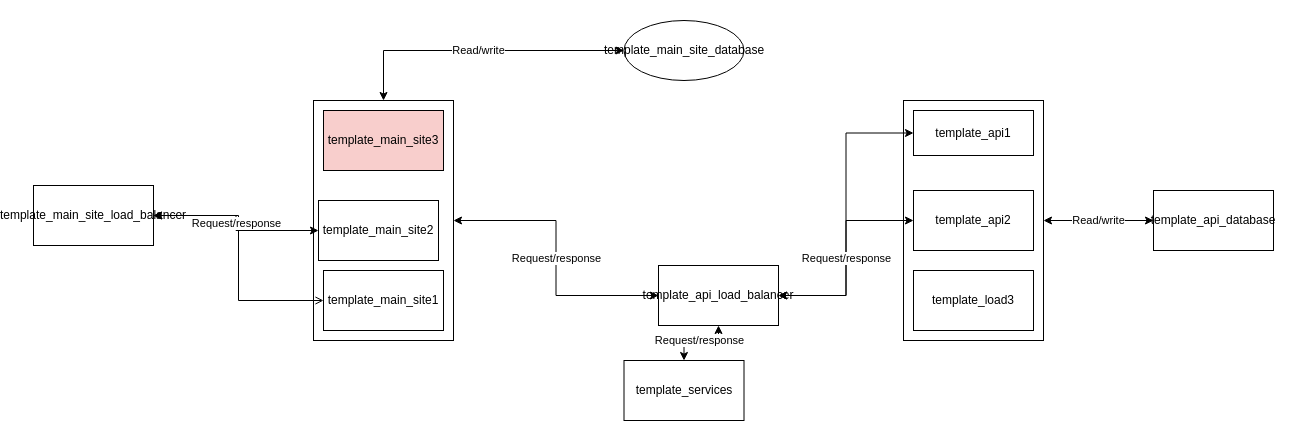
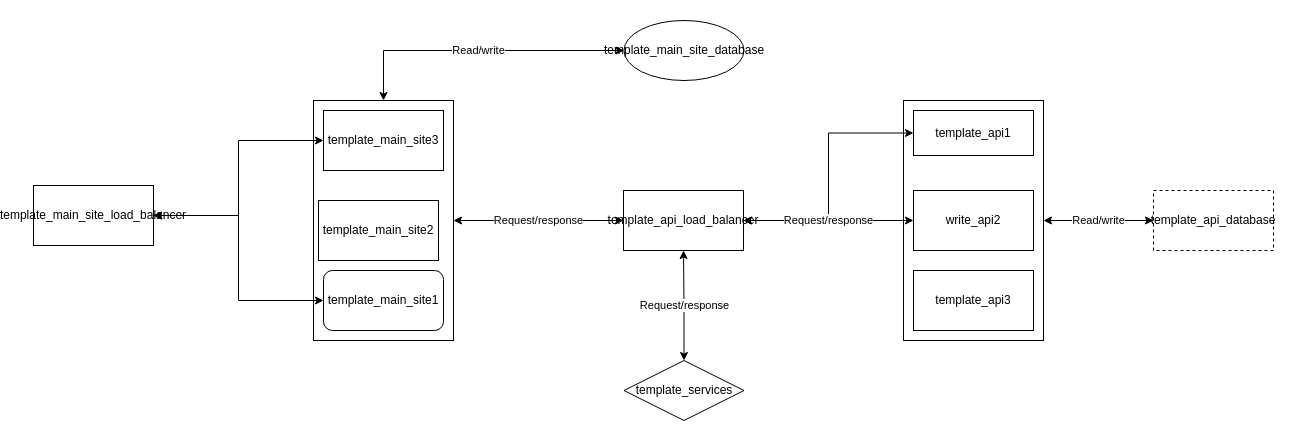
none -> (242, 141)
(384, 141) -> (384, 141)
(974, 221) -> (974, 221)
(1214, 221) -> (1214, 221)
(267, 231) -> none
(719, 296) -> (684, 221)
(317, 301) -> (315, 301)
(384, 301) -> (384, 301)
(974, 301) -> (974, 301)
(684, 391) -> (684, 391)
